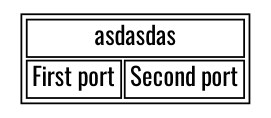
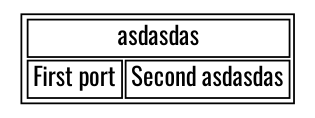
(184, 78) -> (208, 78)
